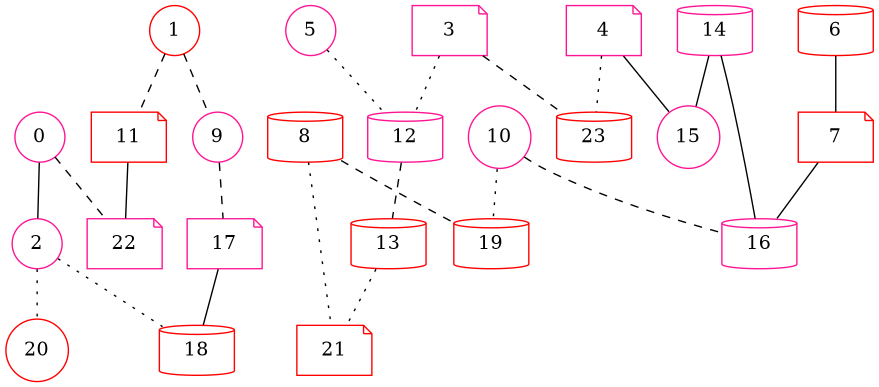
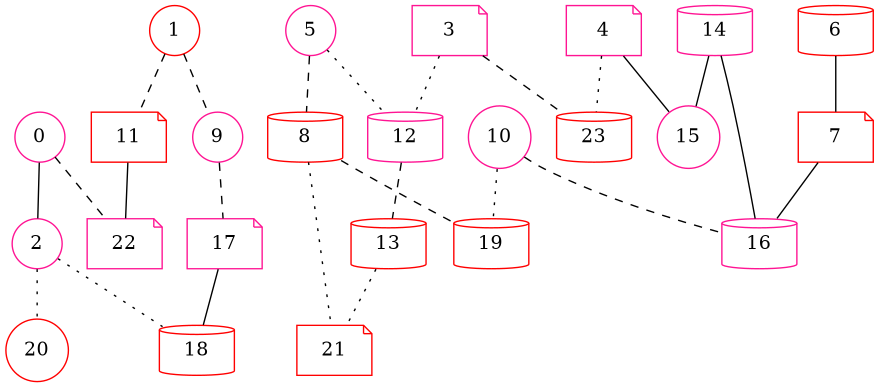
none -> (308, 84)
